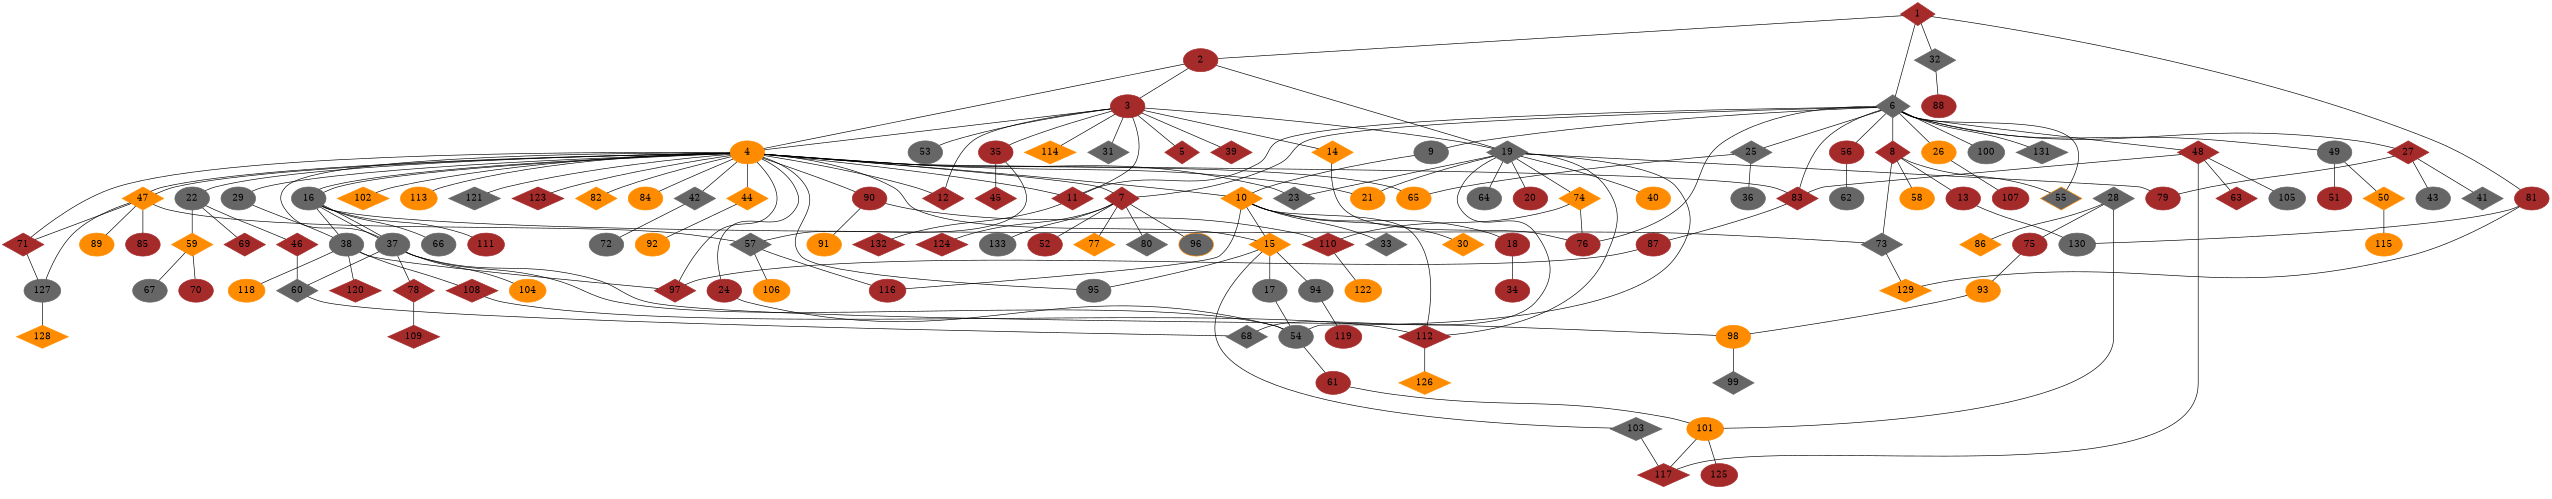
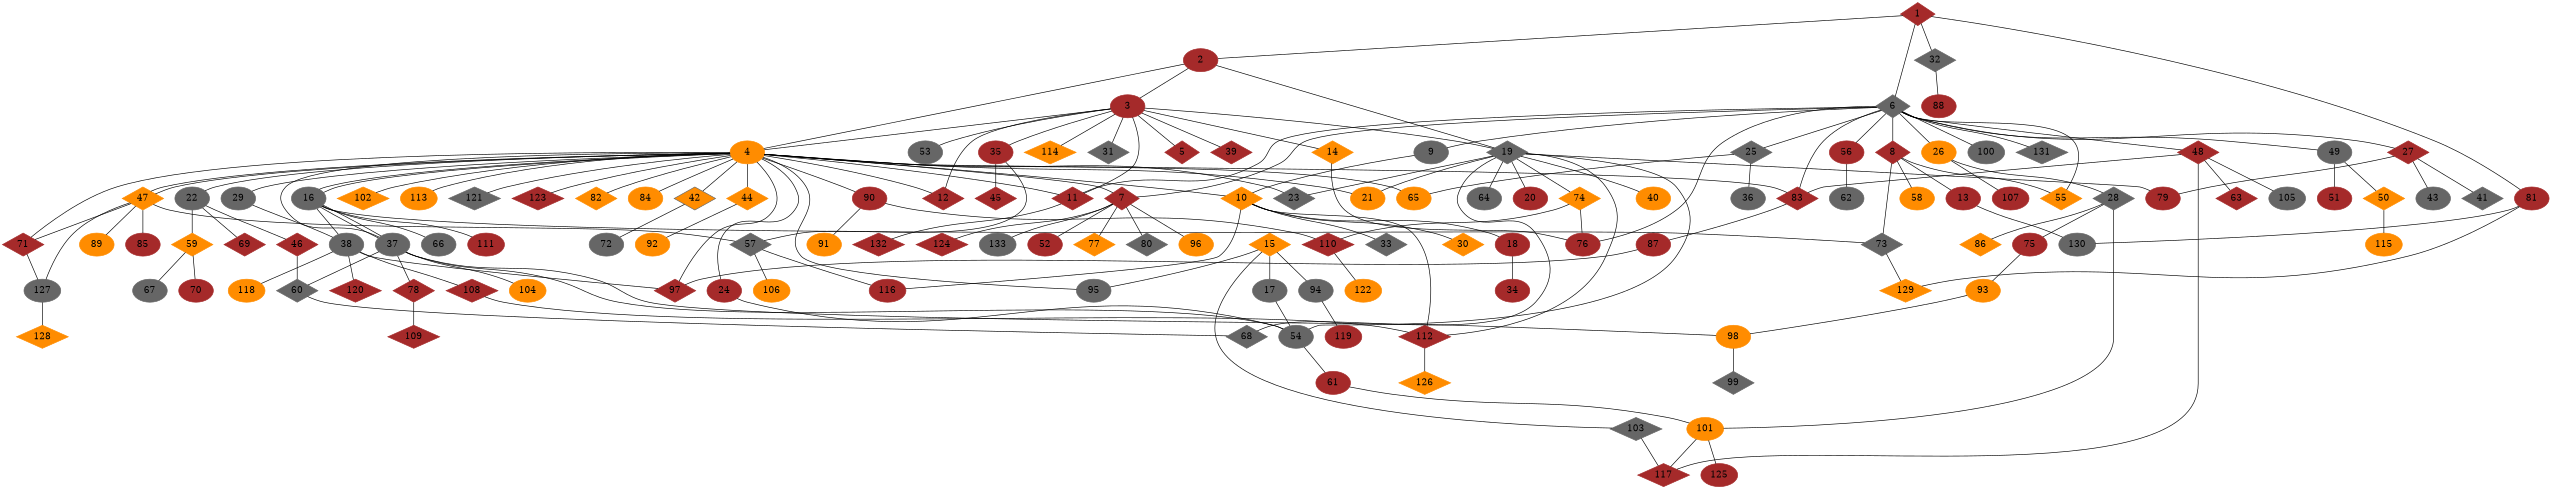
none -> (2027, 176)
(695, 198) -> (695, 198)
(2061, 198) -> (2061, 198)
(952, 220) -> none
(1256, 222) -> none
(1196, 245) -> (1196, 245)
